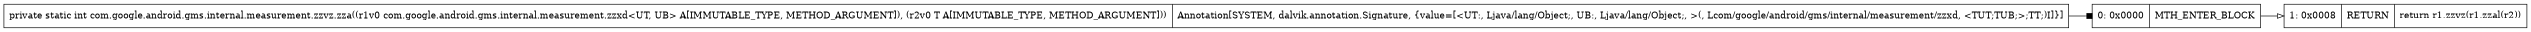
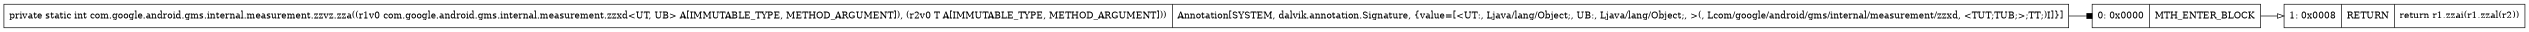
(2461, 16) -> (2460, 16)
